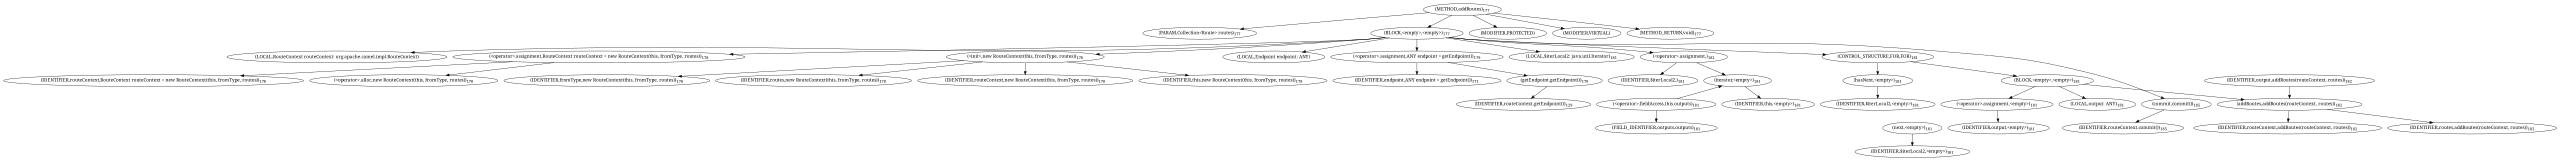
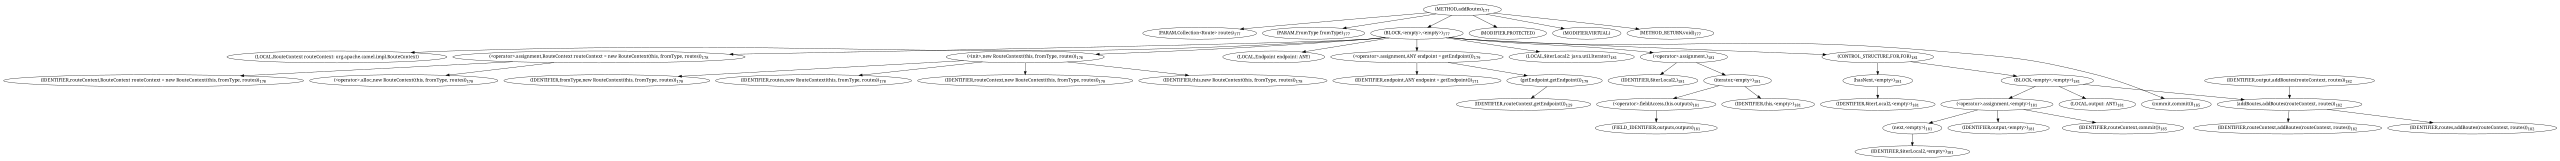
none -> (1314, 33)
(1698, 93) -> (1698, 92)
(2151, 115) -> (2058, 116)
none -> (1955, 116)
